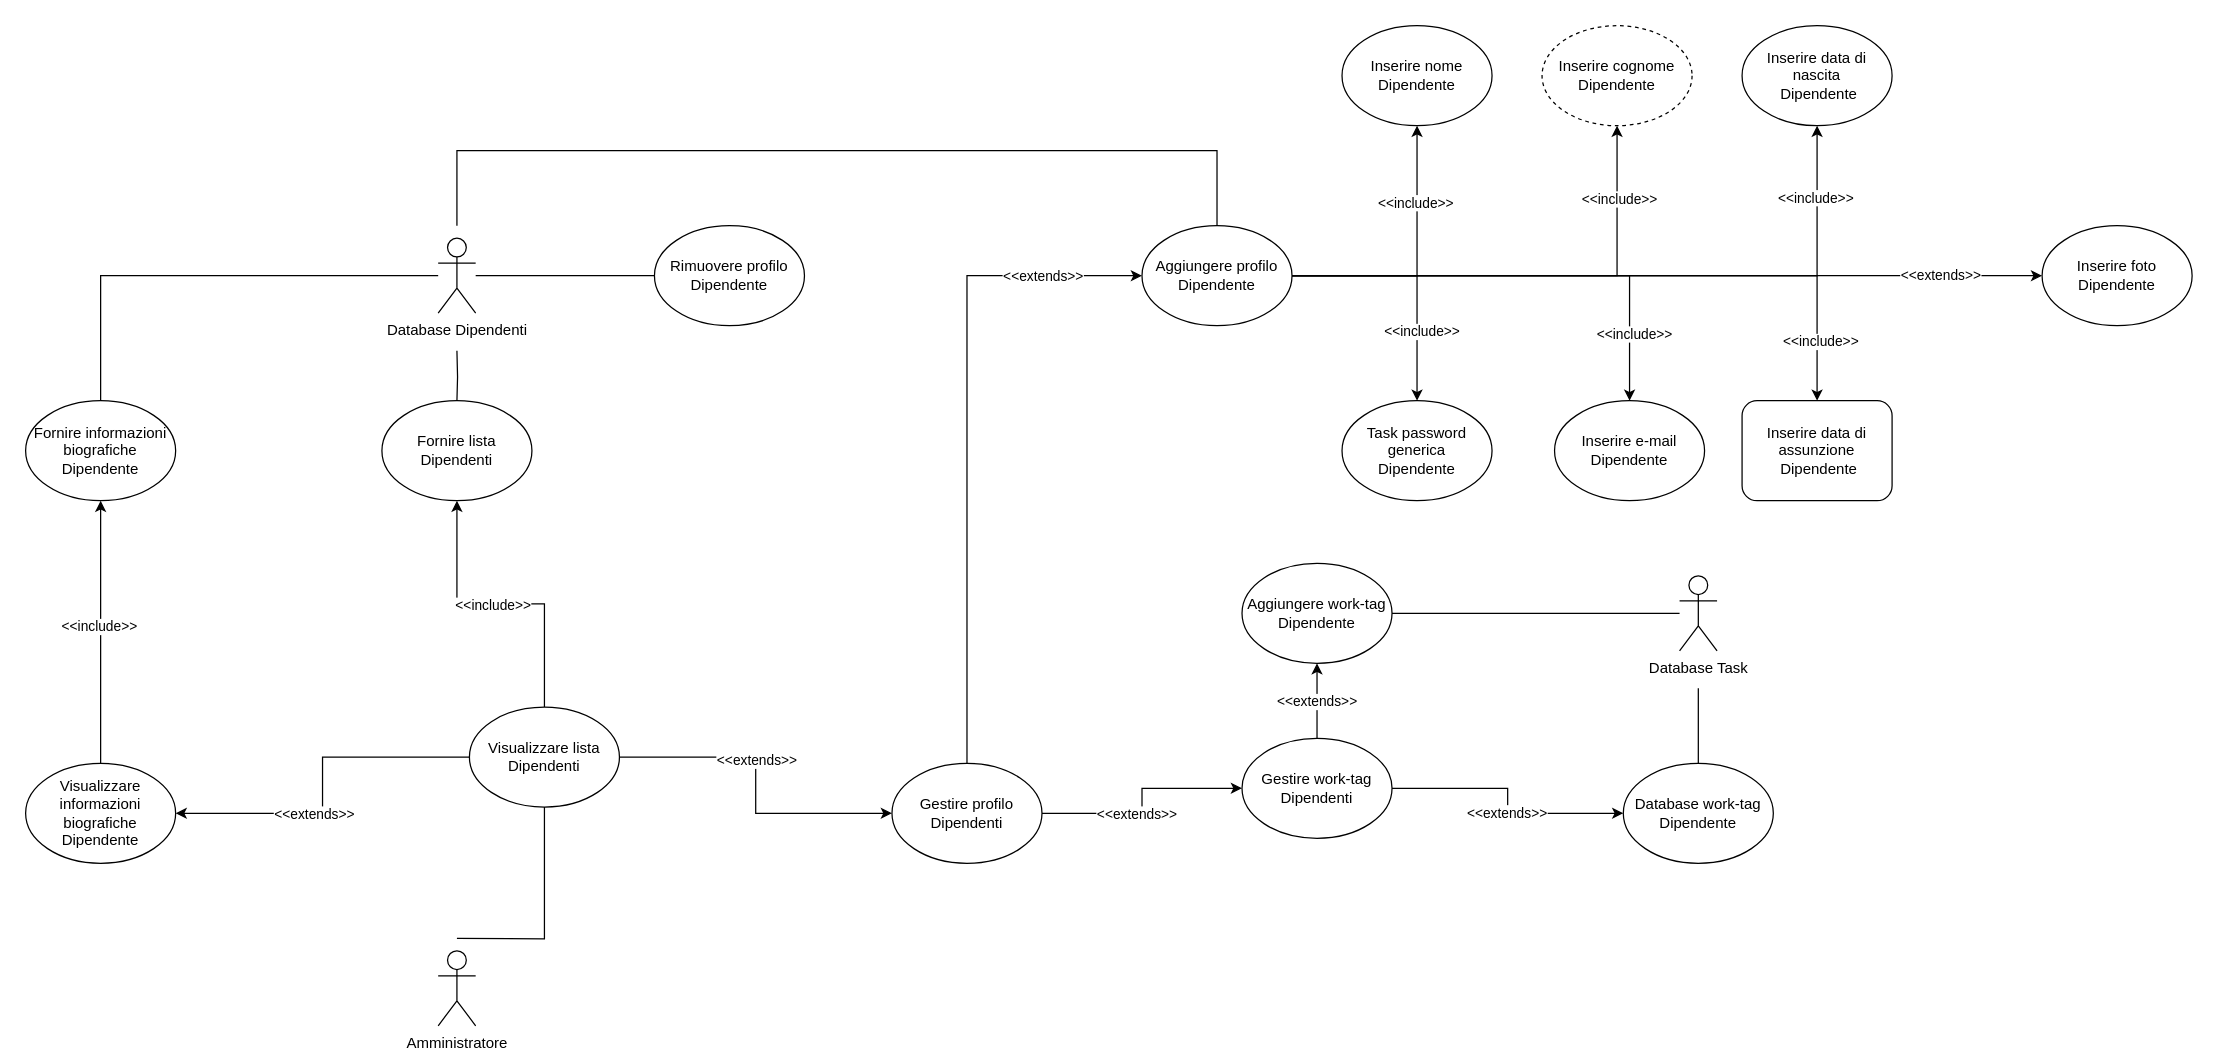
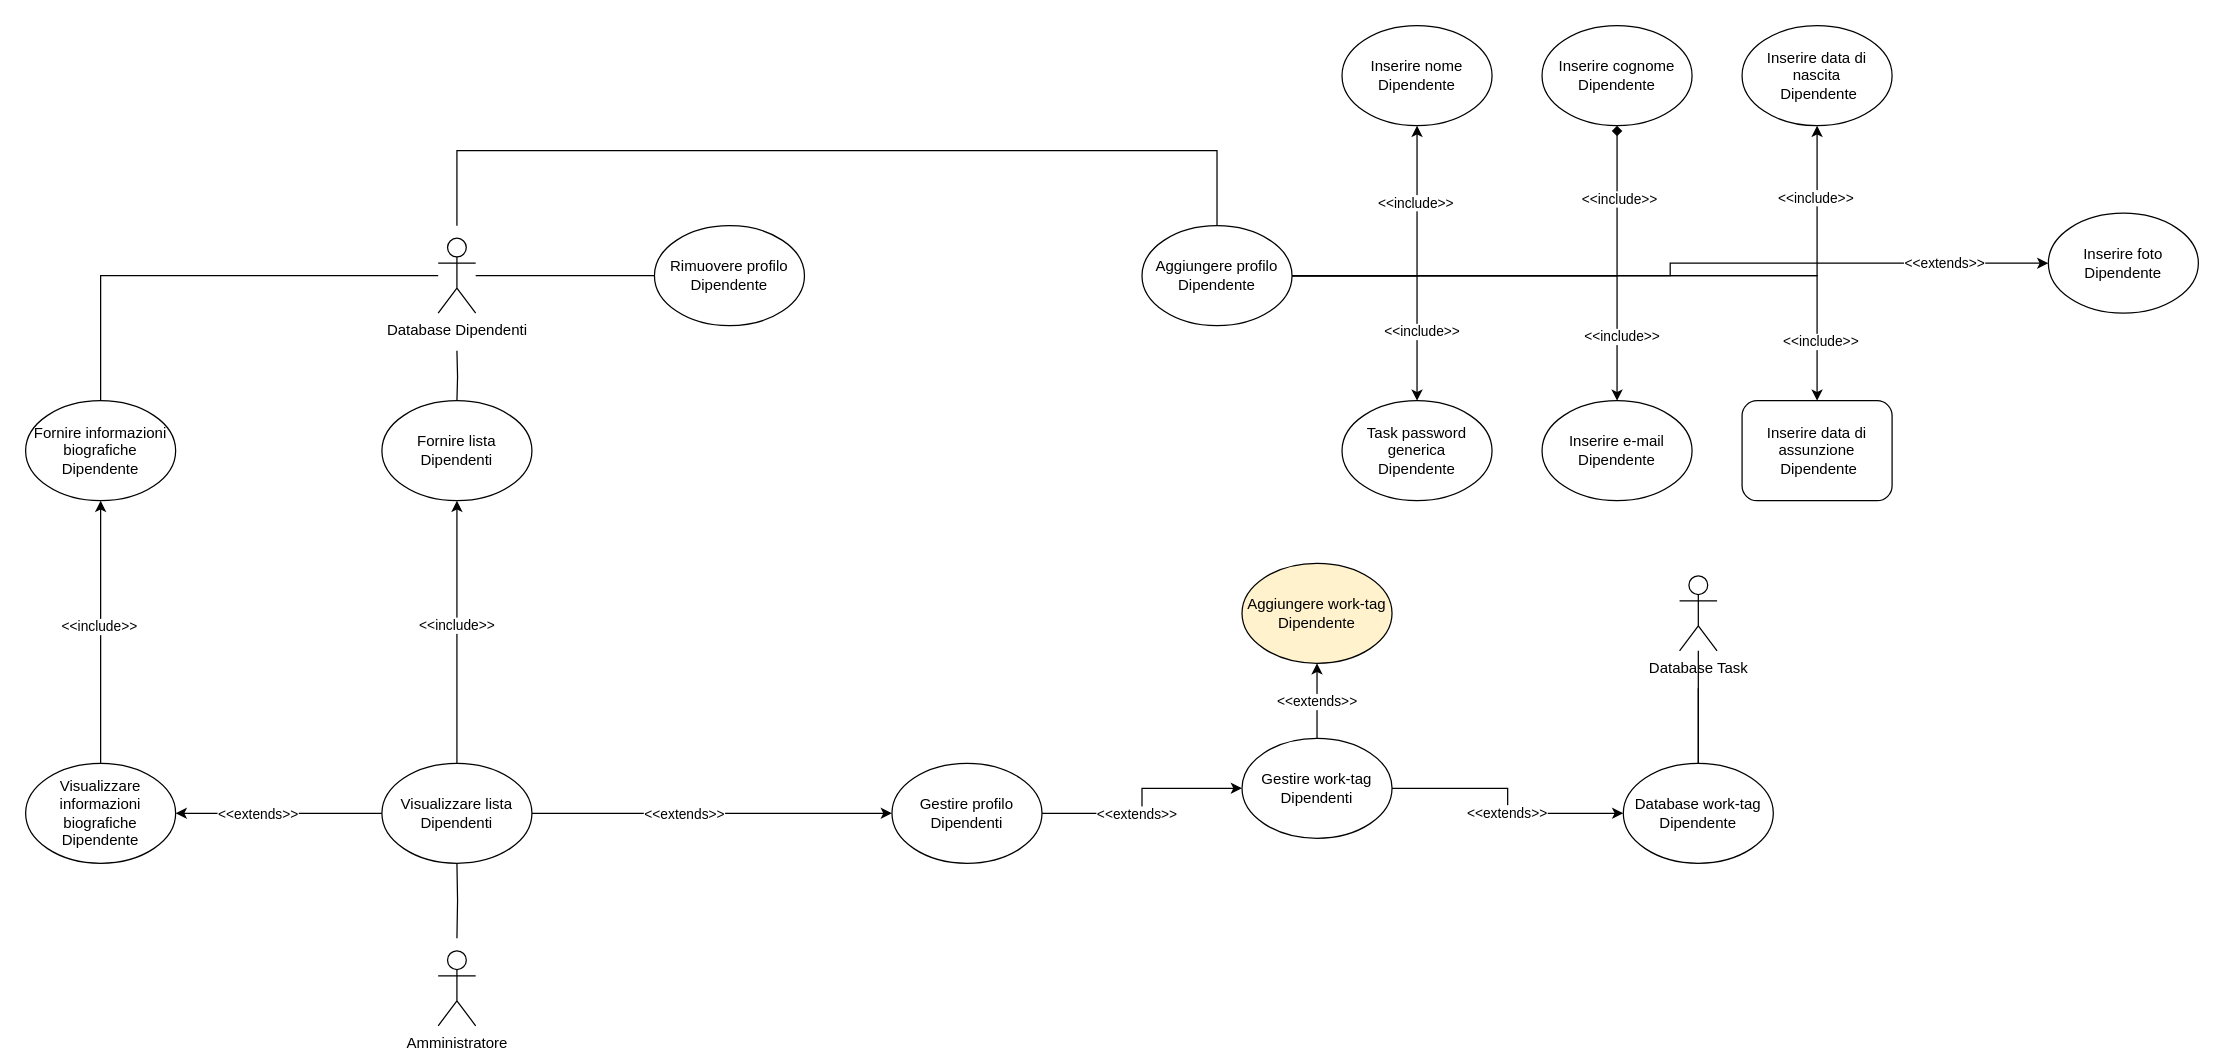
(1617, 76) -> (1617, 76)
(1617, 136) -> (1617, 136)
(2117, 276) -> (2123, 263)
(967, 436) -> none
(1629, 451) -> (1617, 451)
(1317, 613) -> (1317, 613)
(1536, 613) -> (1698, 669)
(544, 757) -> (457, 813)
